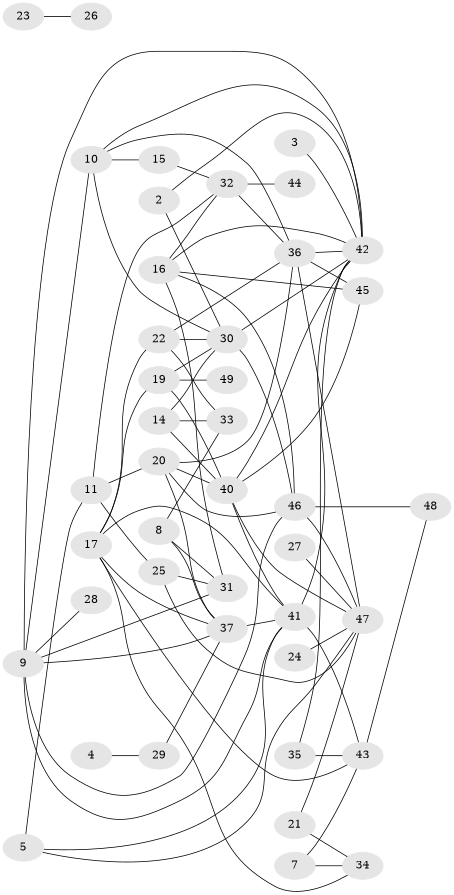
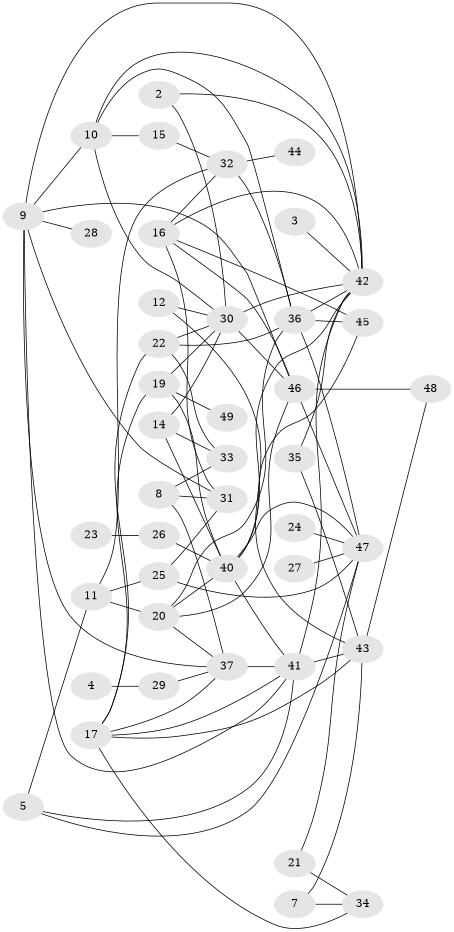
none -> (159, 303)
none -> (193, 552)
